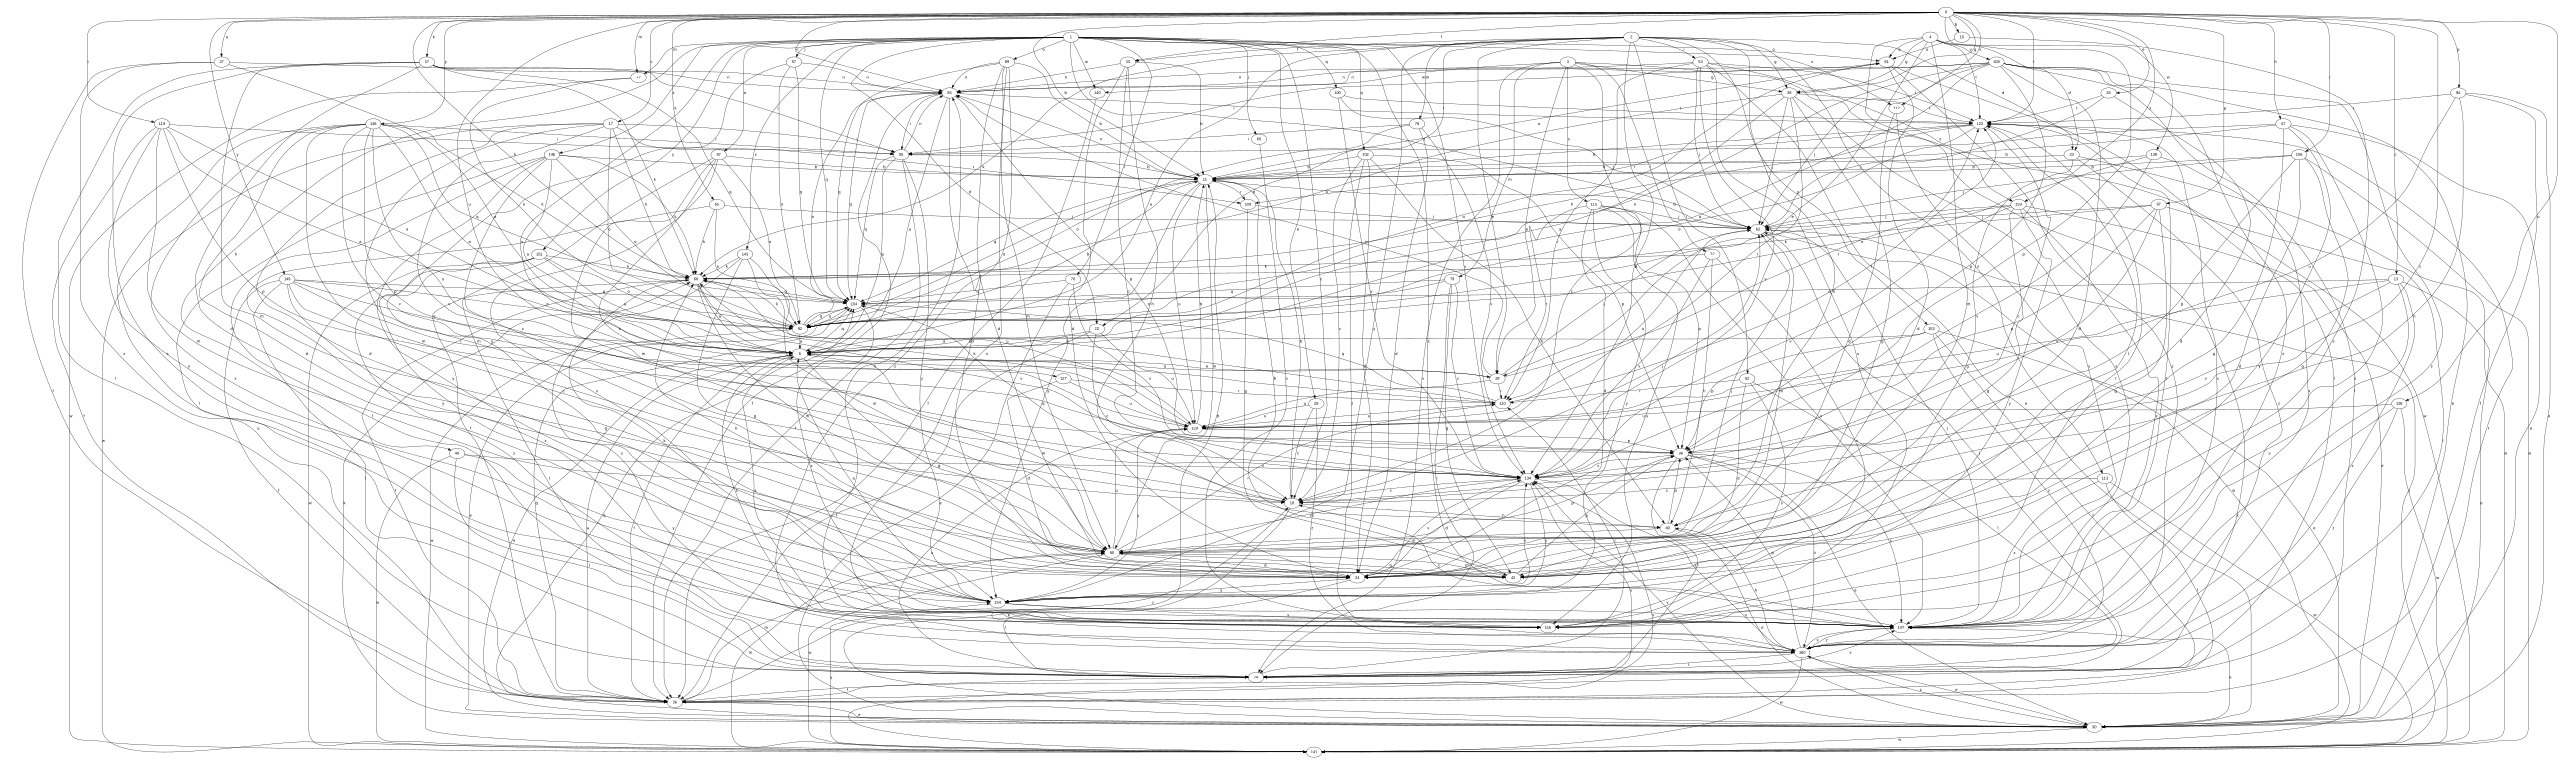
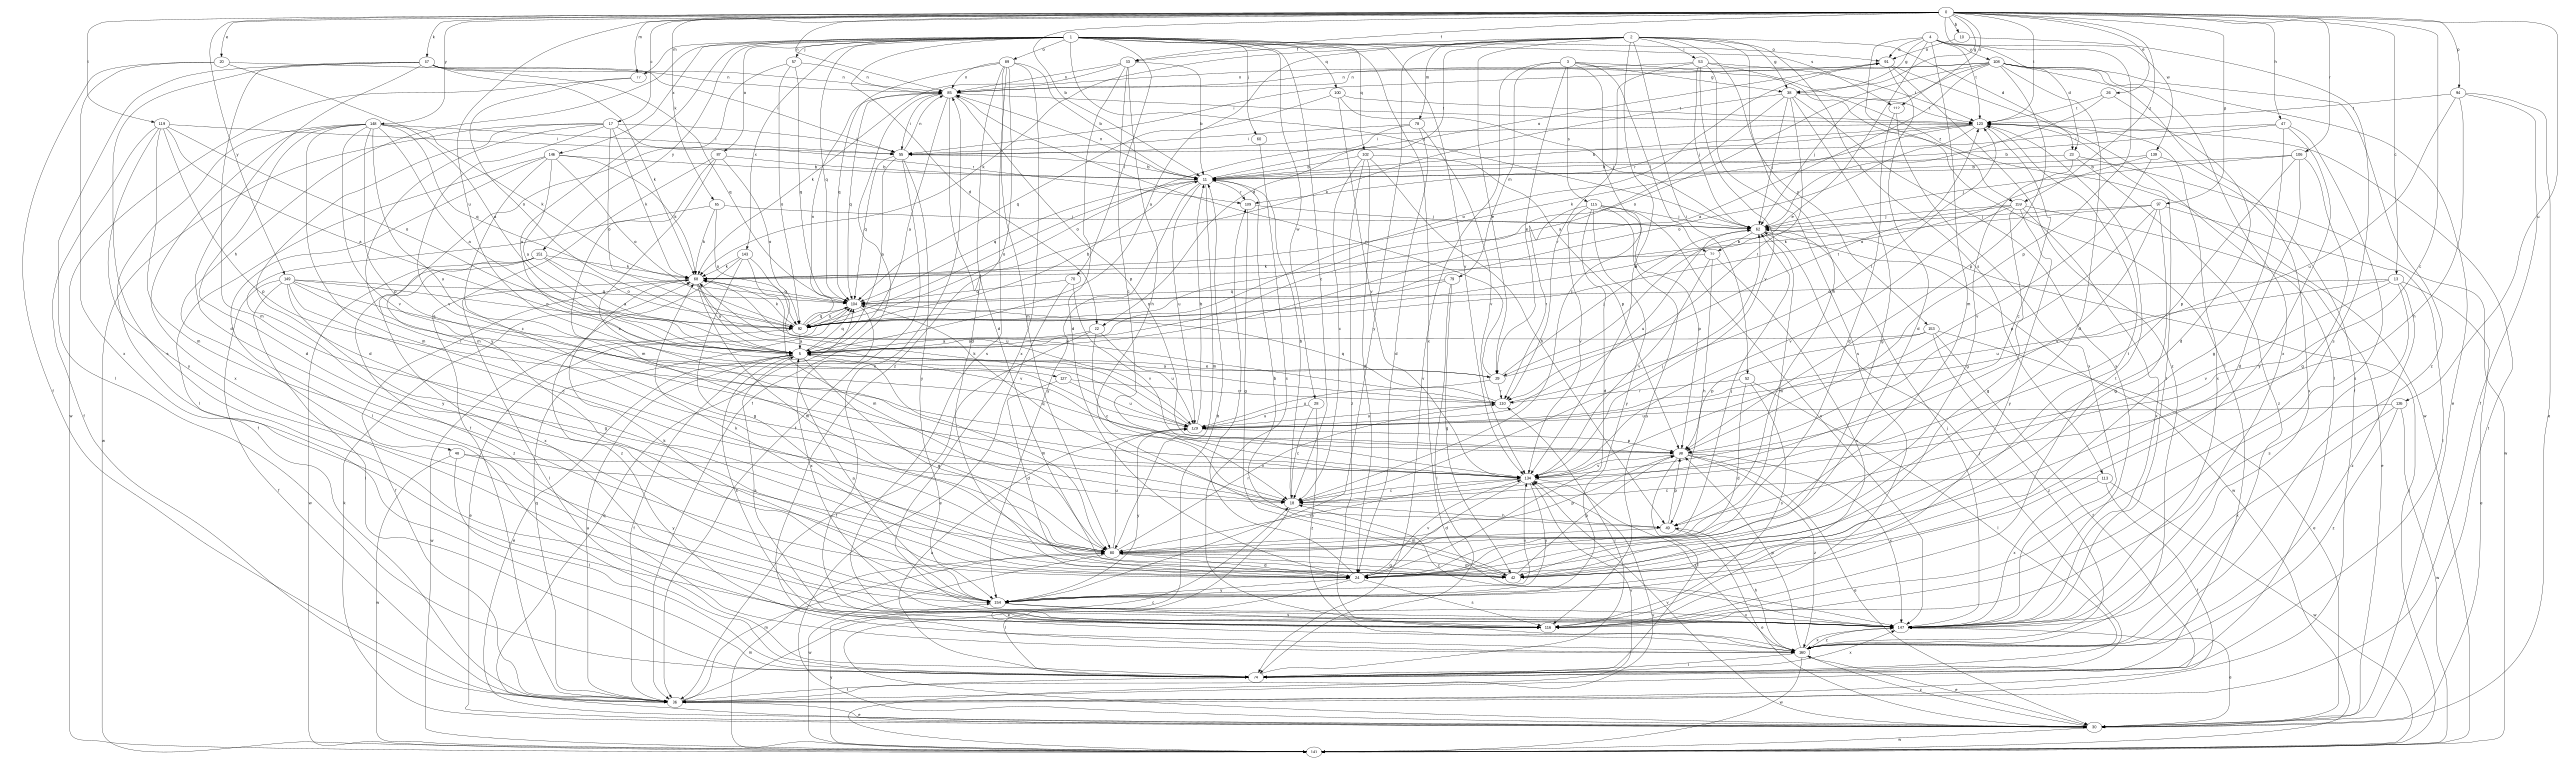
(988, 15) -> (887, 117)
(222, 62) -> (222, 62)
(1097, 93) -> none
none -> (1442, 132)
none -> (1083, 164)
(1485, 195) -> (1736, 241)
(1298, 229) -> (1298, 229)
(1460, 395) -> (1580, 333)
(2016, 401) -> none
(258, 429) -> (258, 429)
none -> (1225, 434)
(556, 441) -> none
(2515, 497) -> none
none -> (1451, 602)
(906, 606) -> (1232, 613)
(2506, 741) -> none
